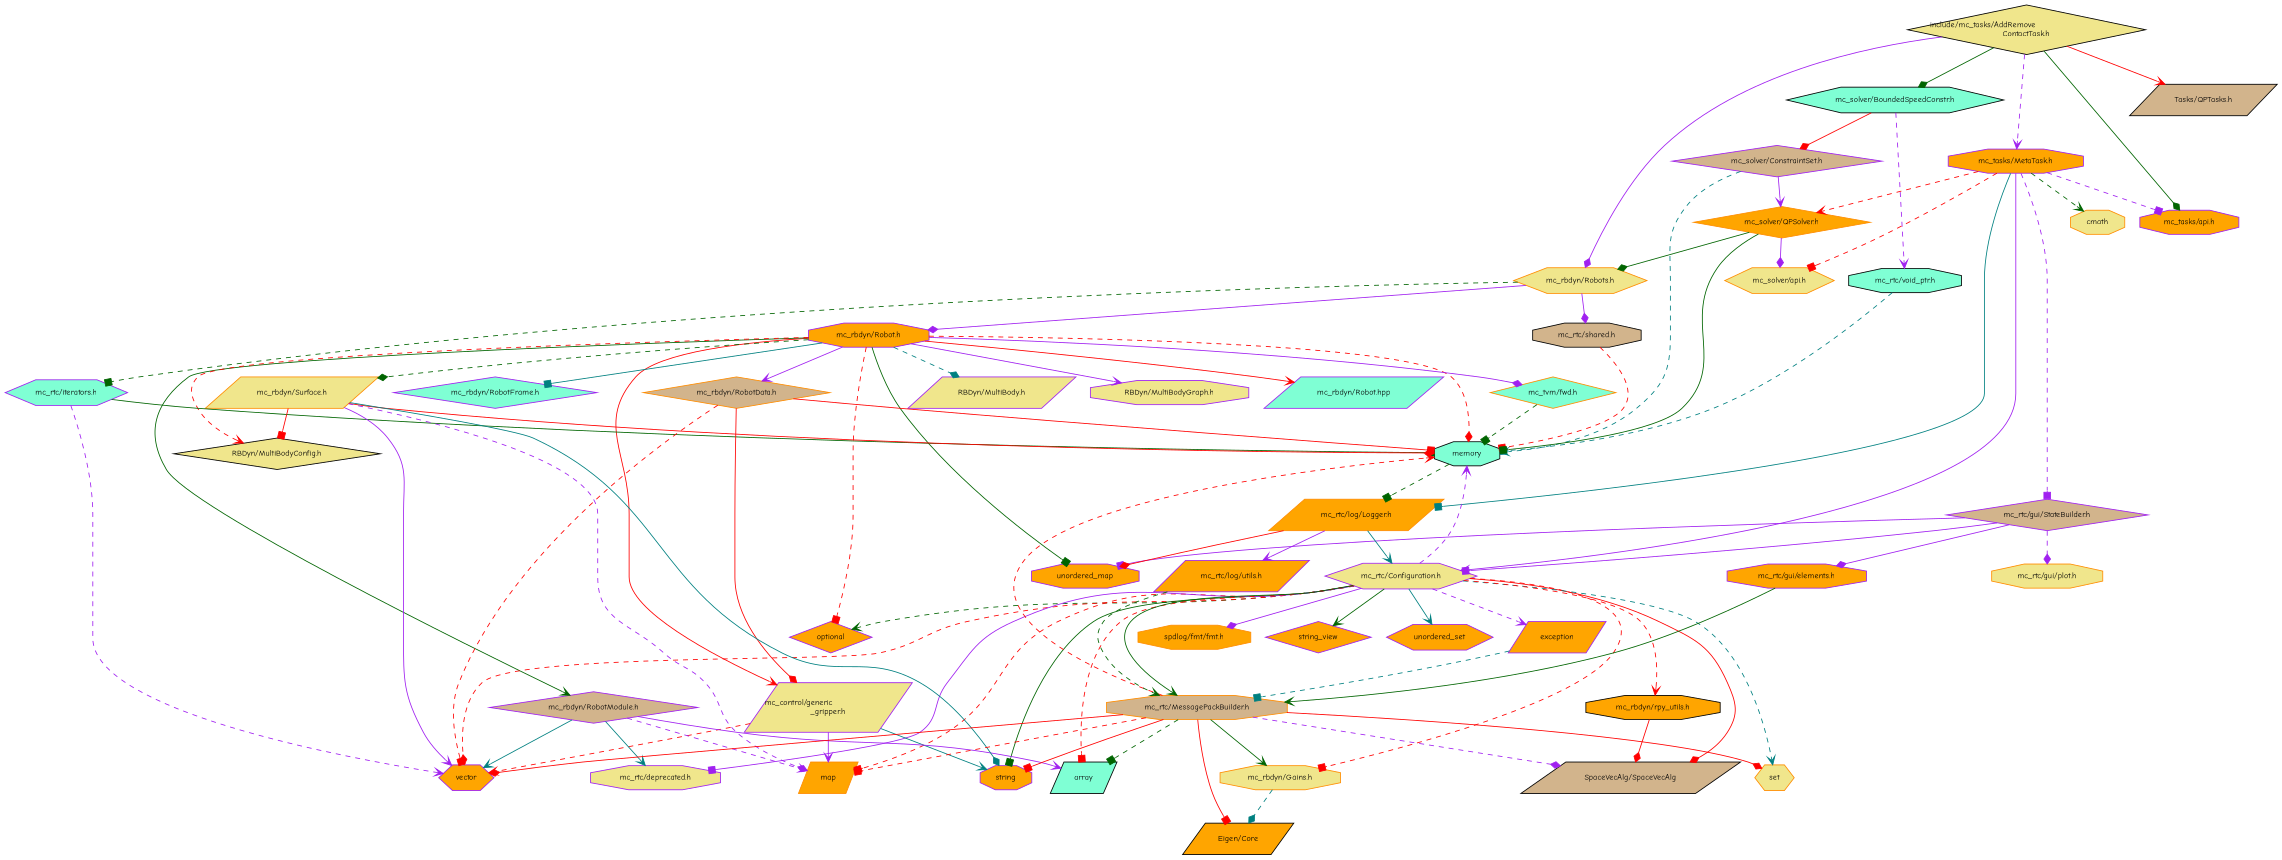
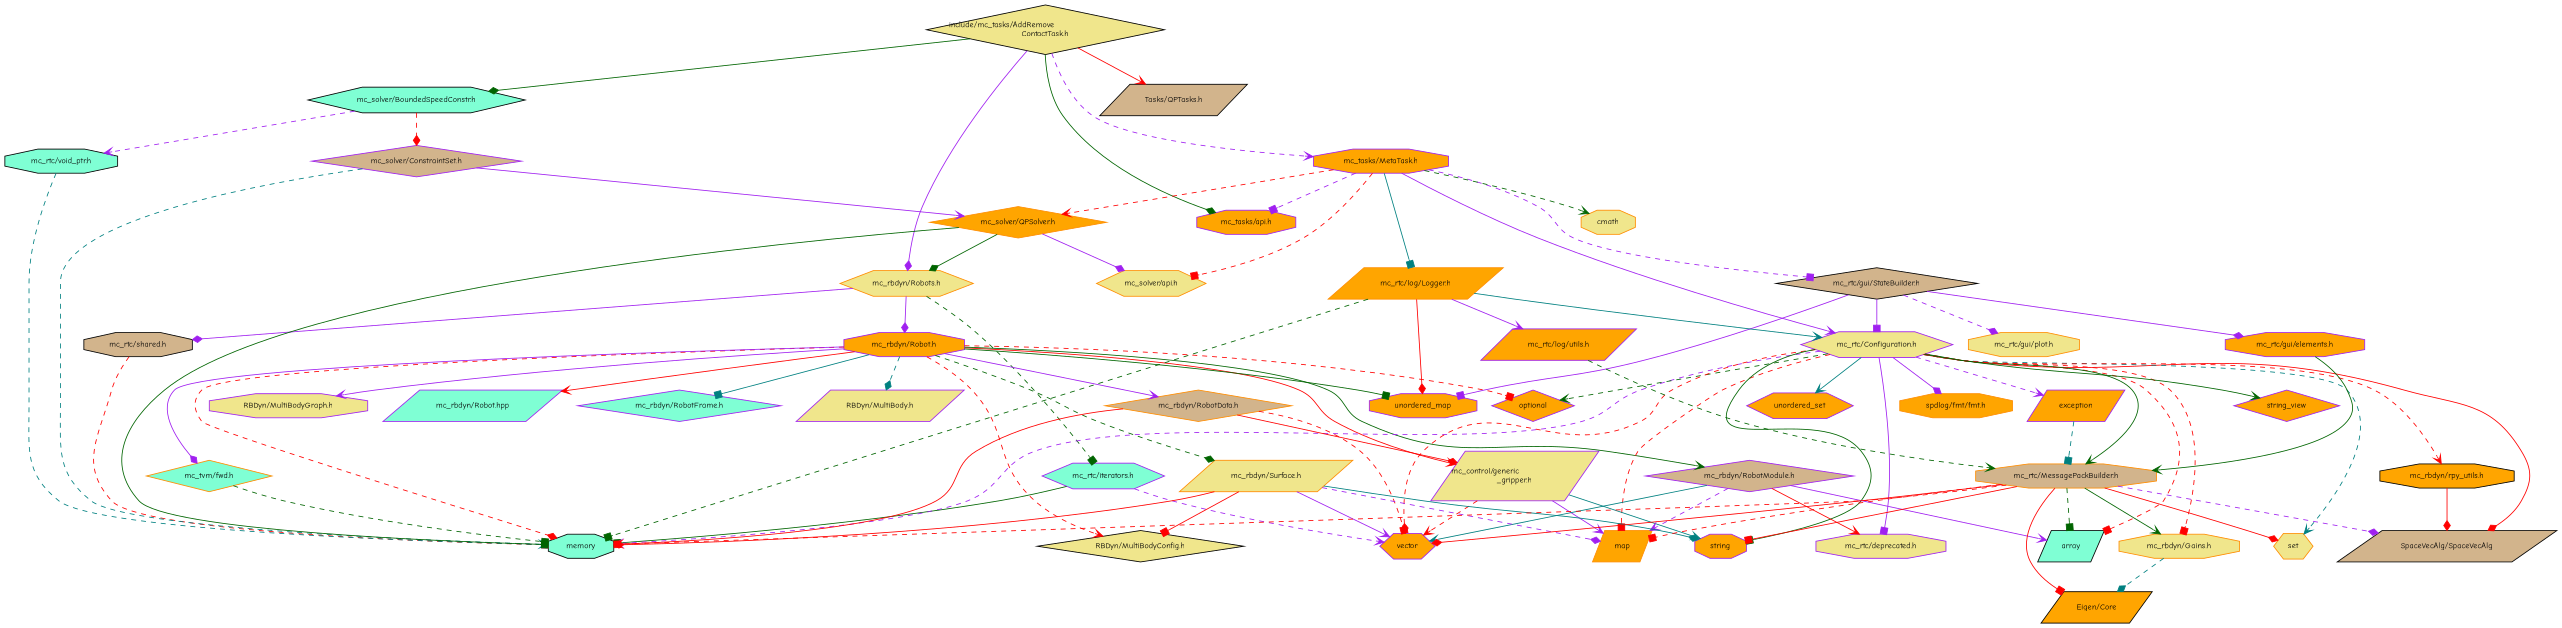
(1840, 129) -> (417, 124)
(1420, 480) -> (1010, 411)
(2047, 515) -> (1877, 283)
(623, 740) -> (1822, 515)
